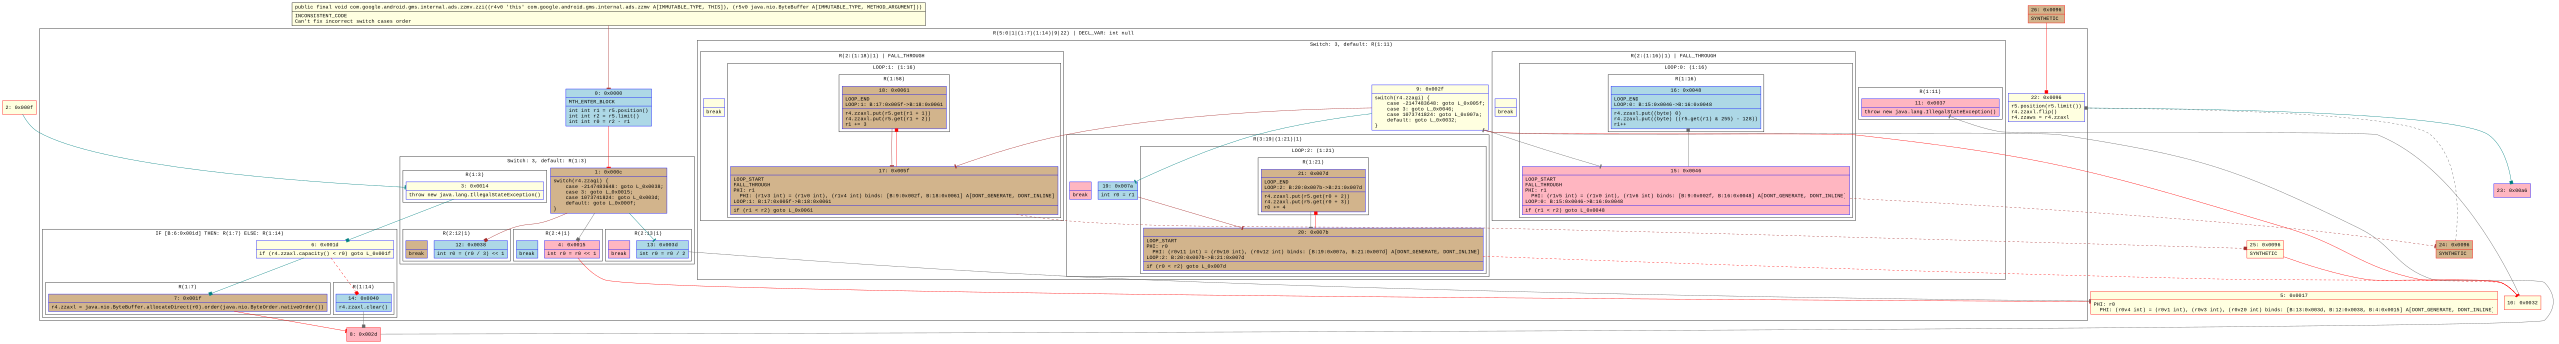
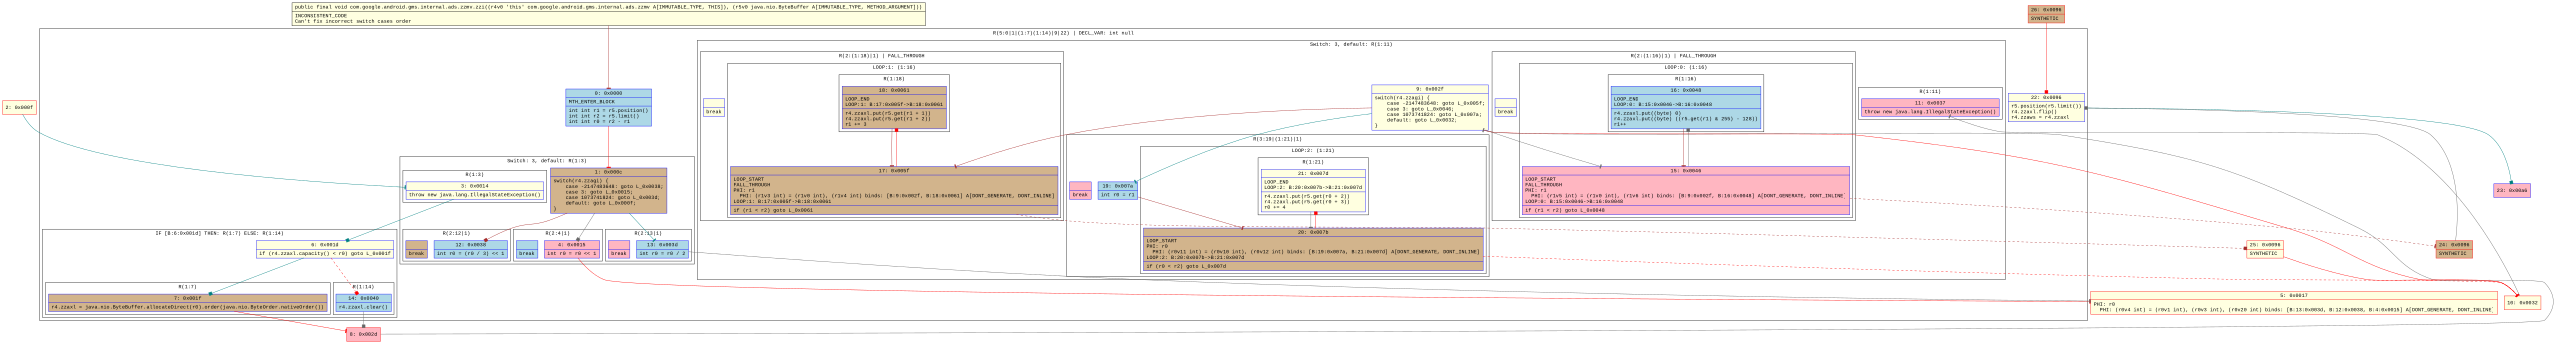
(894, 79) -> (894, 79)
(2317, 116) -> (2317, 116)
none -> (1683, 147)
(1313, 191) -> (1313, 191)
